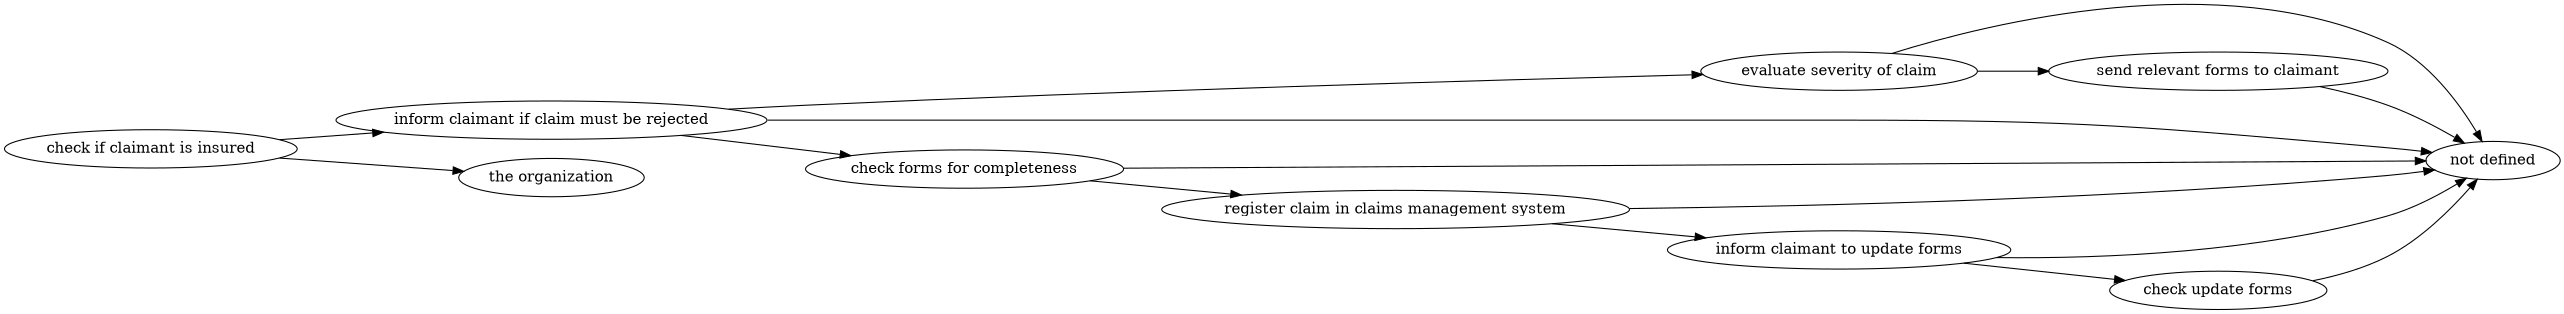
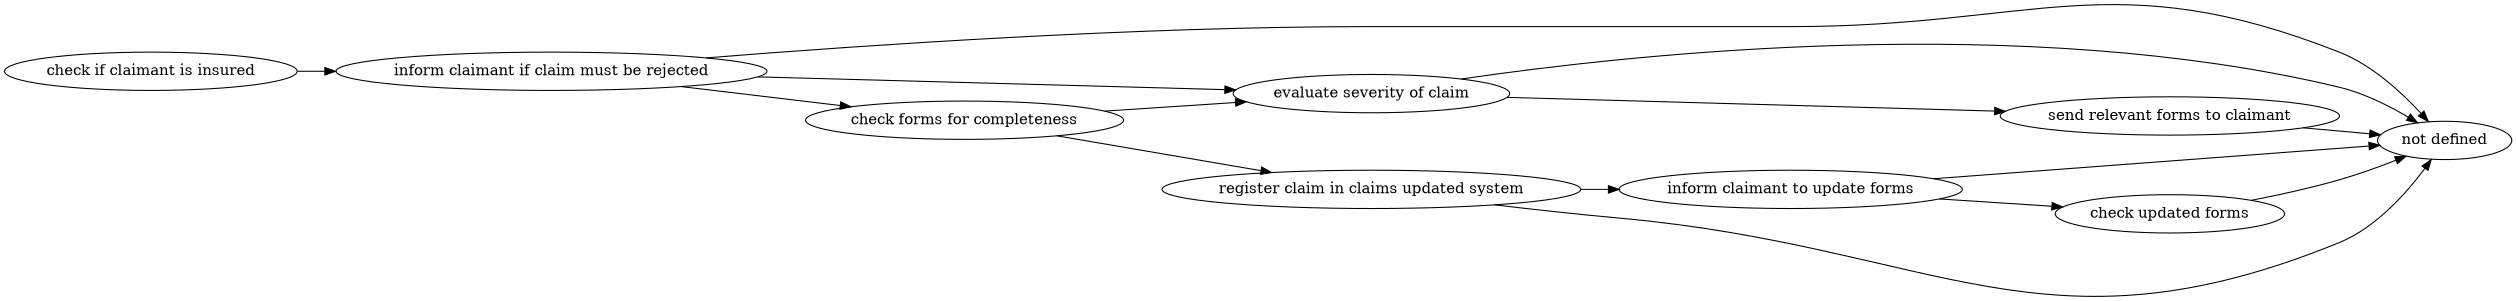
(1769, 165) -> (1170, 107)
(551, 178) -> none
(1396, 210) -> (1371, 189)
(2218, 290) -> (2170, 214)
